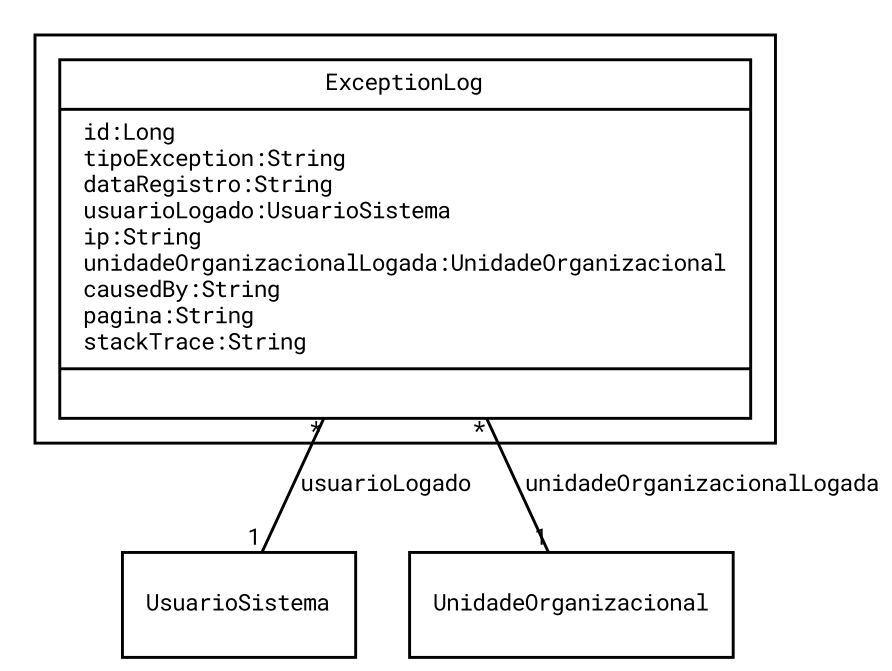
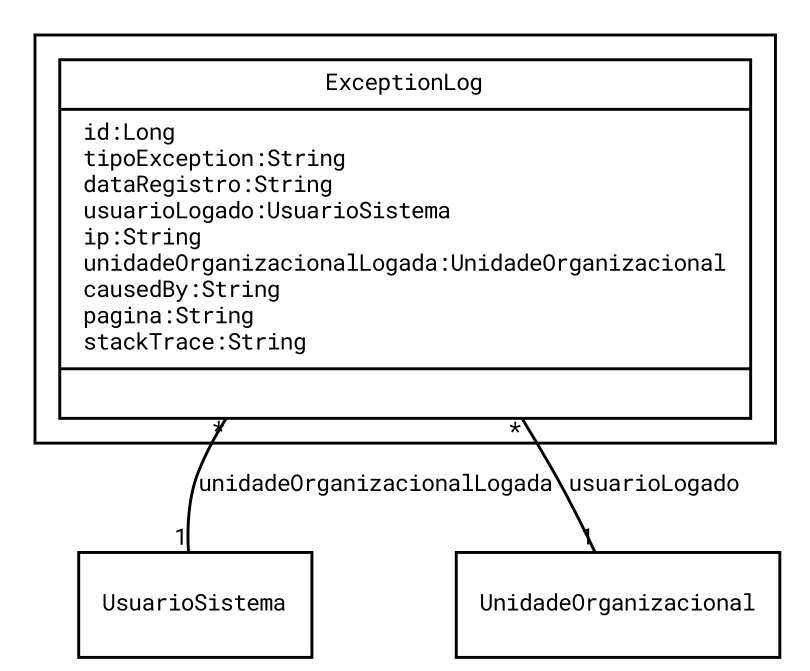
(386, 485) -> (376, 485)
(703, 485) -> (654, 485)
